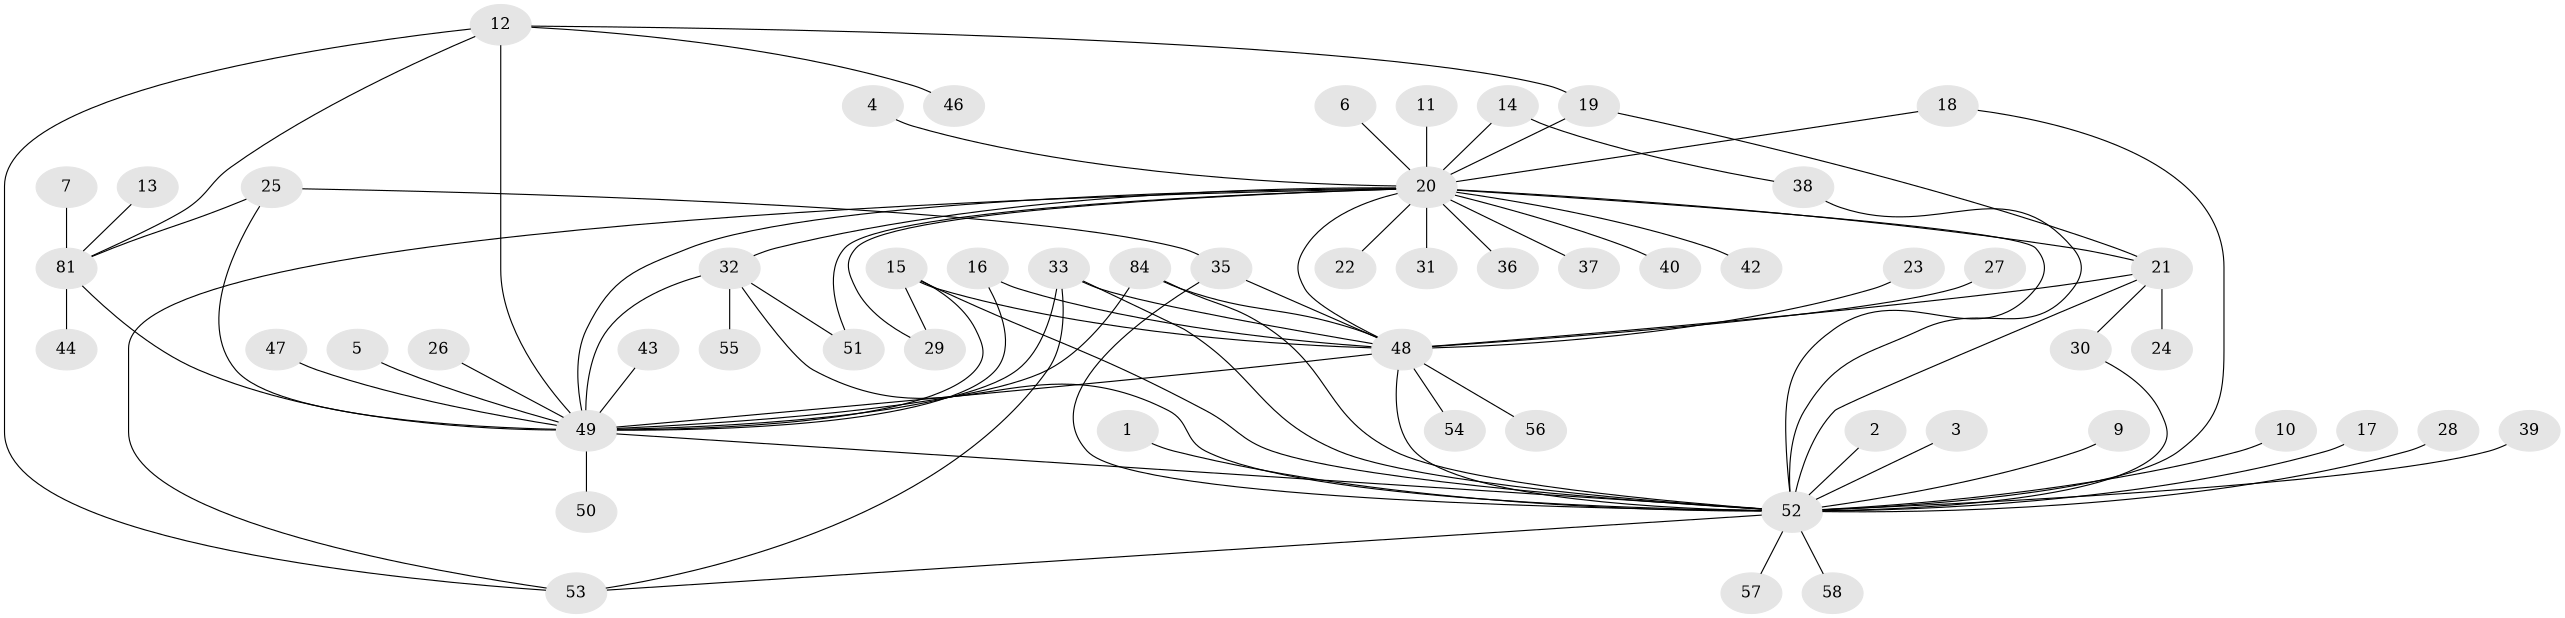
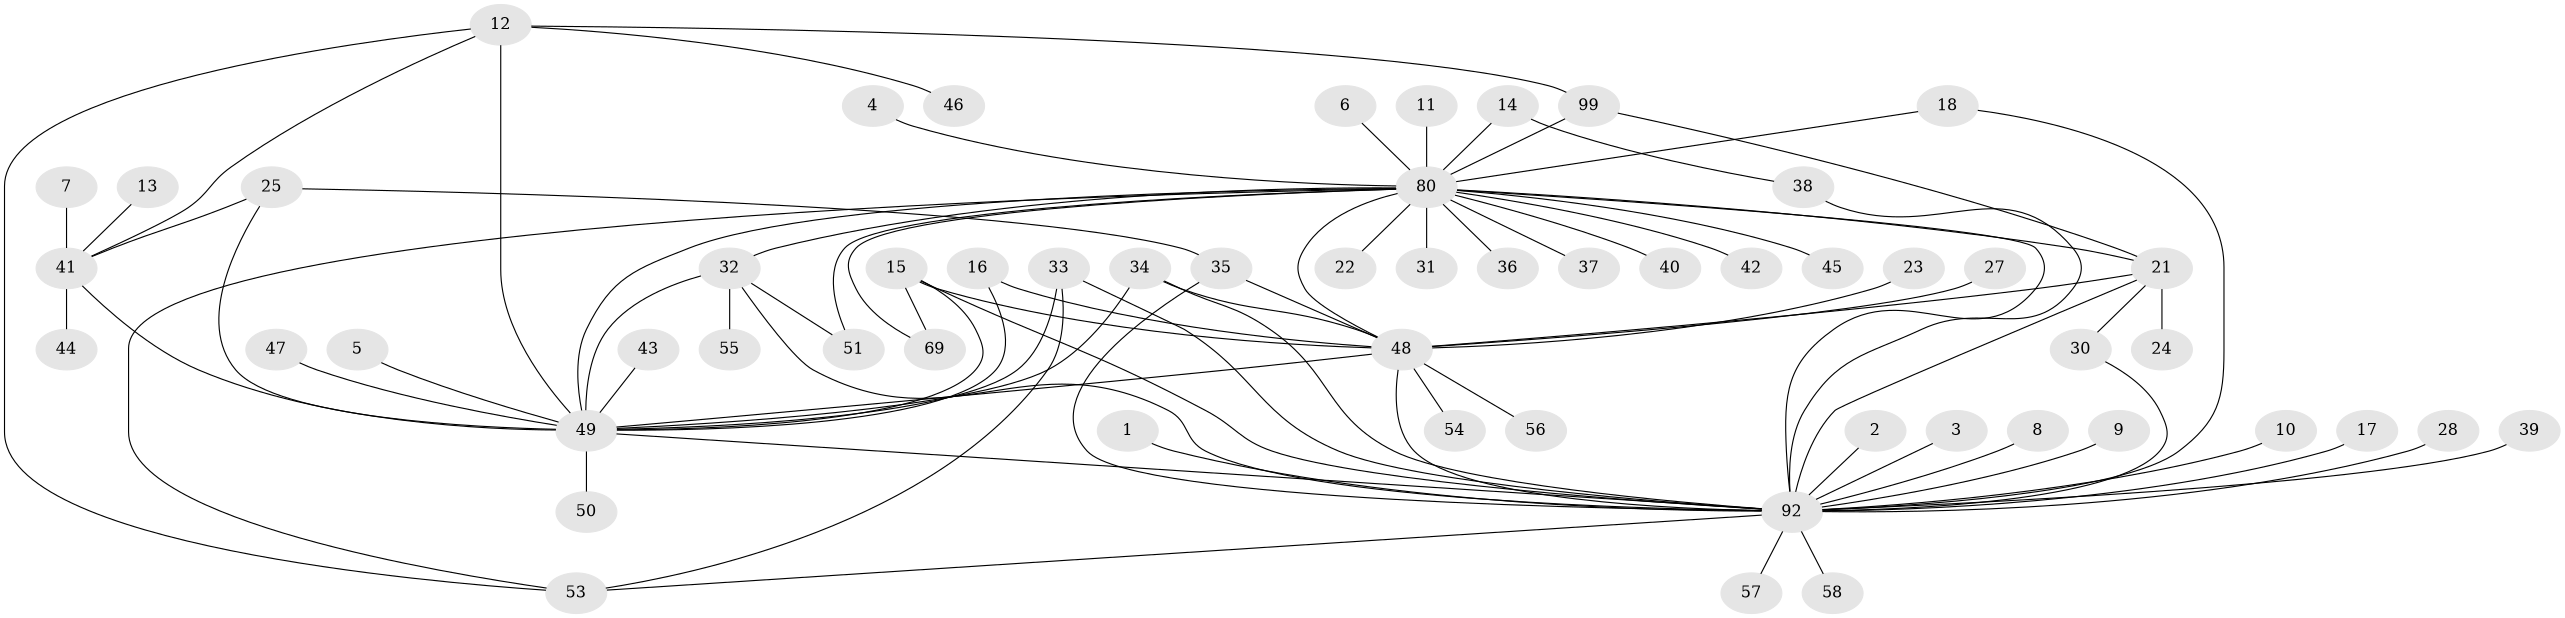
(1589, 106) -> (1589, 106)
(1427, 187) -> (1427, 187)
(67, 268) -> (67, 268)
(1140, 268) -> (1140, 268)
none -> (1833, 268)
(1226, 317) -> none
(439, 350) -> none
(935, 350) -> (935, 350)
none -> (2038, 431)
(1792, 512) -> (1792, 512)
